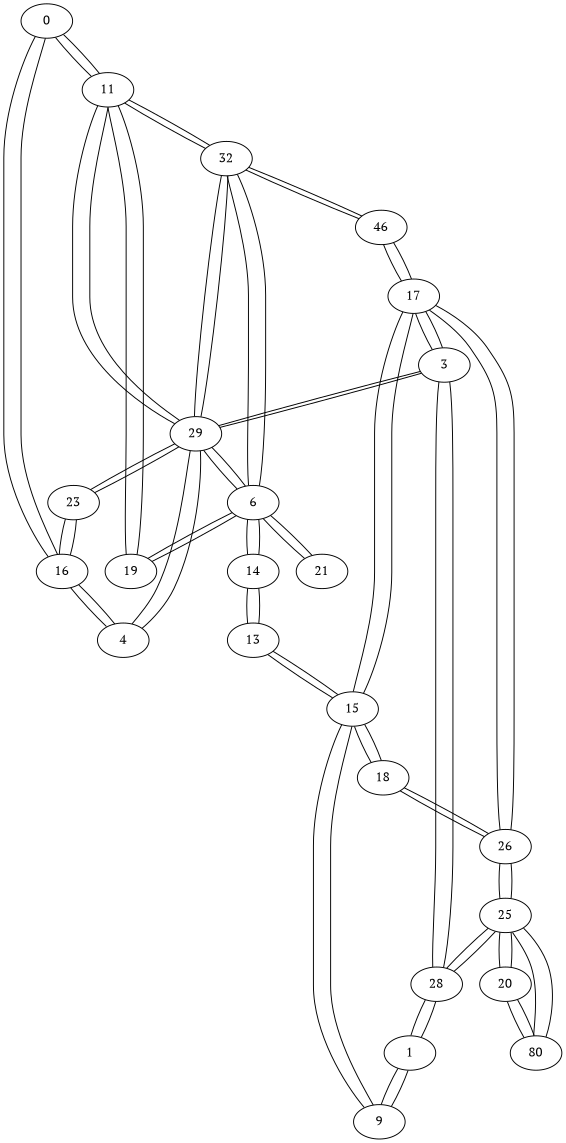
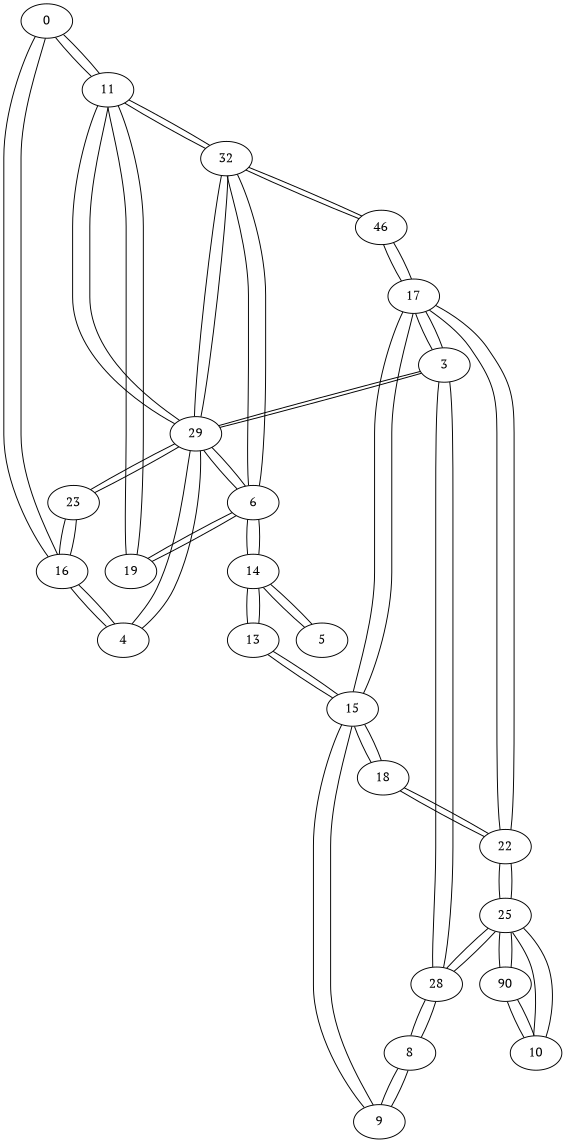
(322, 571) -> none
none -> (322, 640)
(505, 847) -> (505, 847)
(505, 984) -> (505, 984)
(410, 1053) -> (410, 1053)
(536, 1053) -> (536, 1053)
